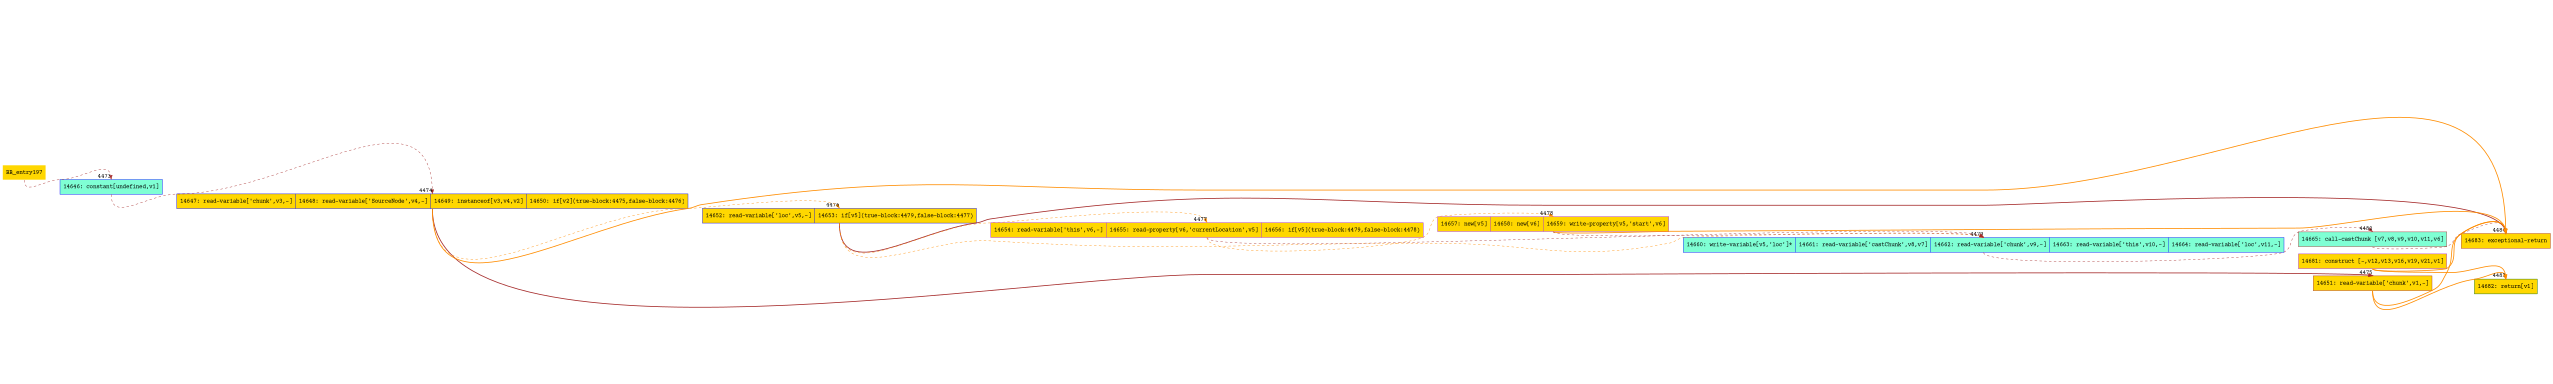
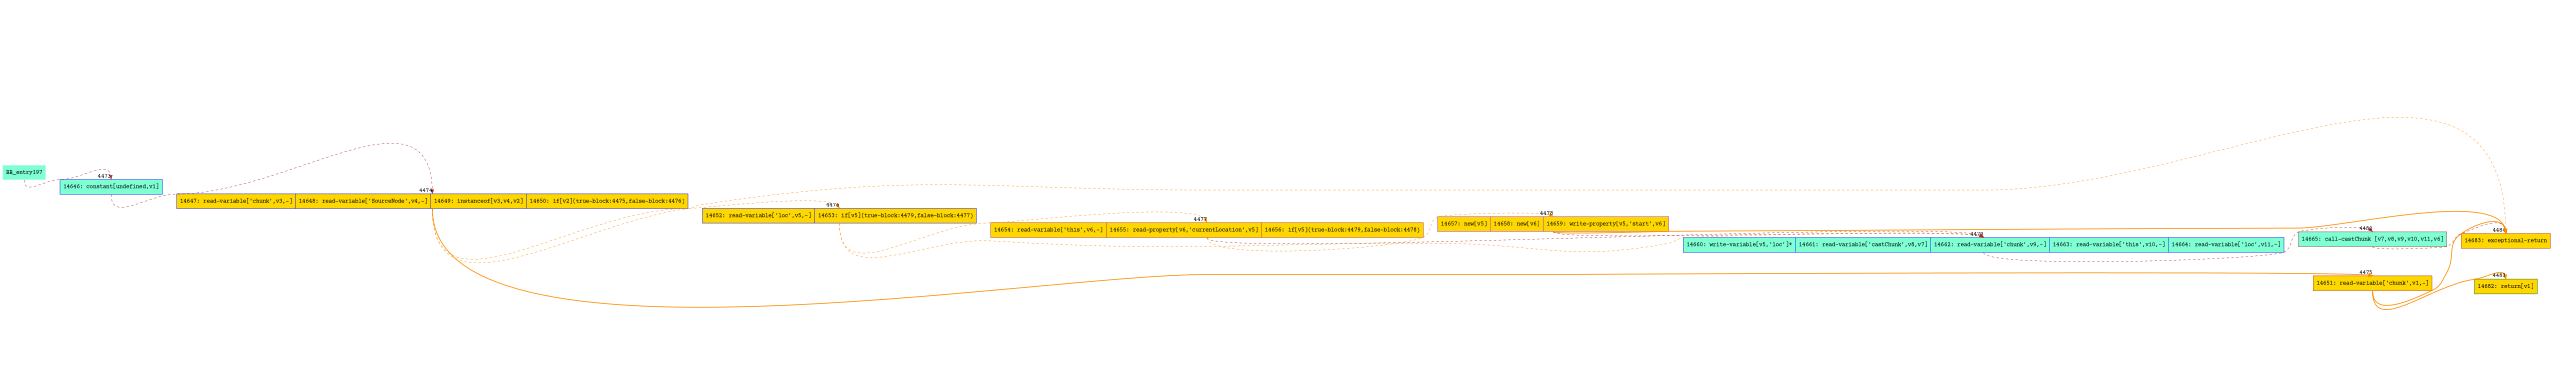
(24, 172) -> (24, 172)
(1485, 190) -> (1485, 190)
(1663, 205) -> none
(1207, 230) -> (1207, 230)
(2373, 261) -> none
(1380, 274) -> (1380, 274)
